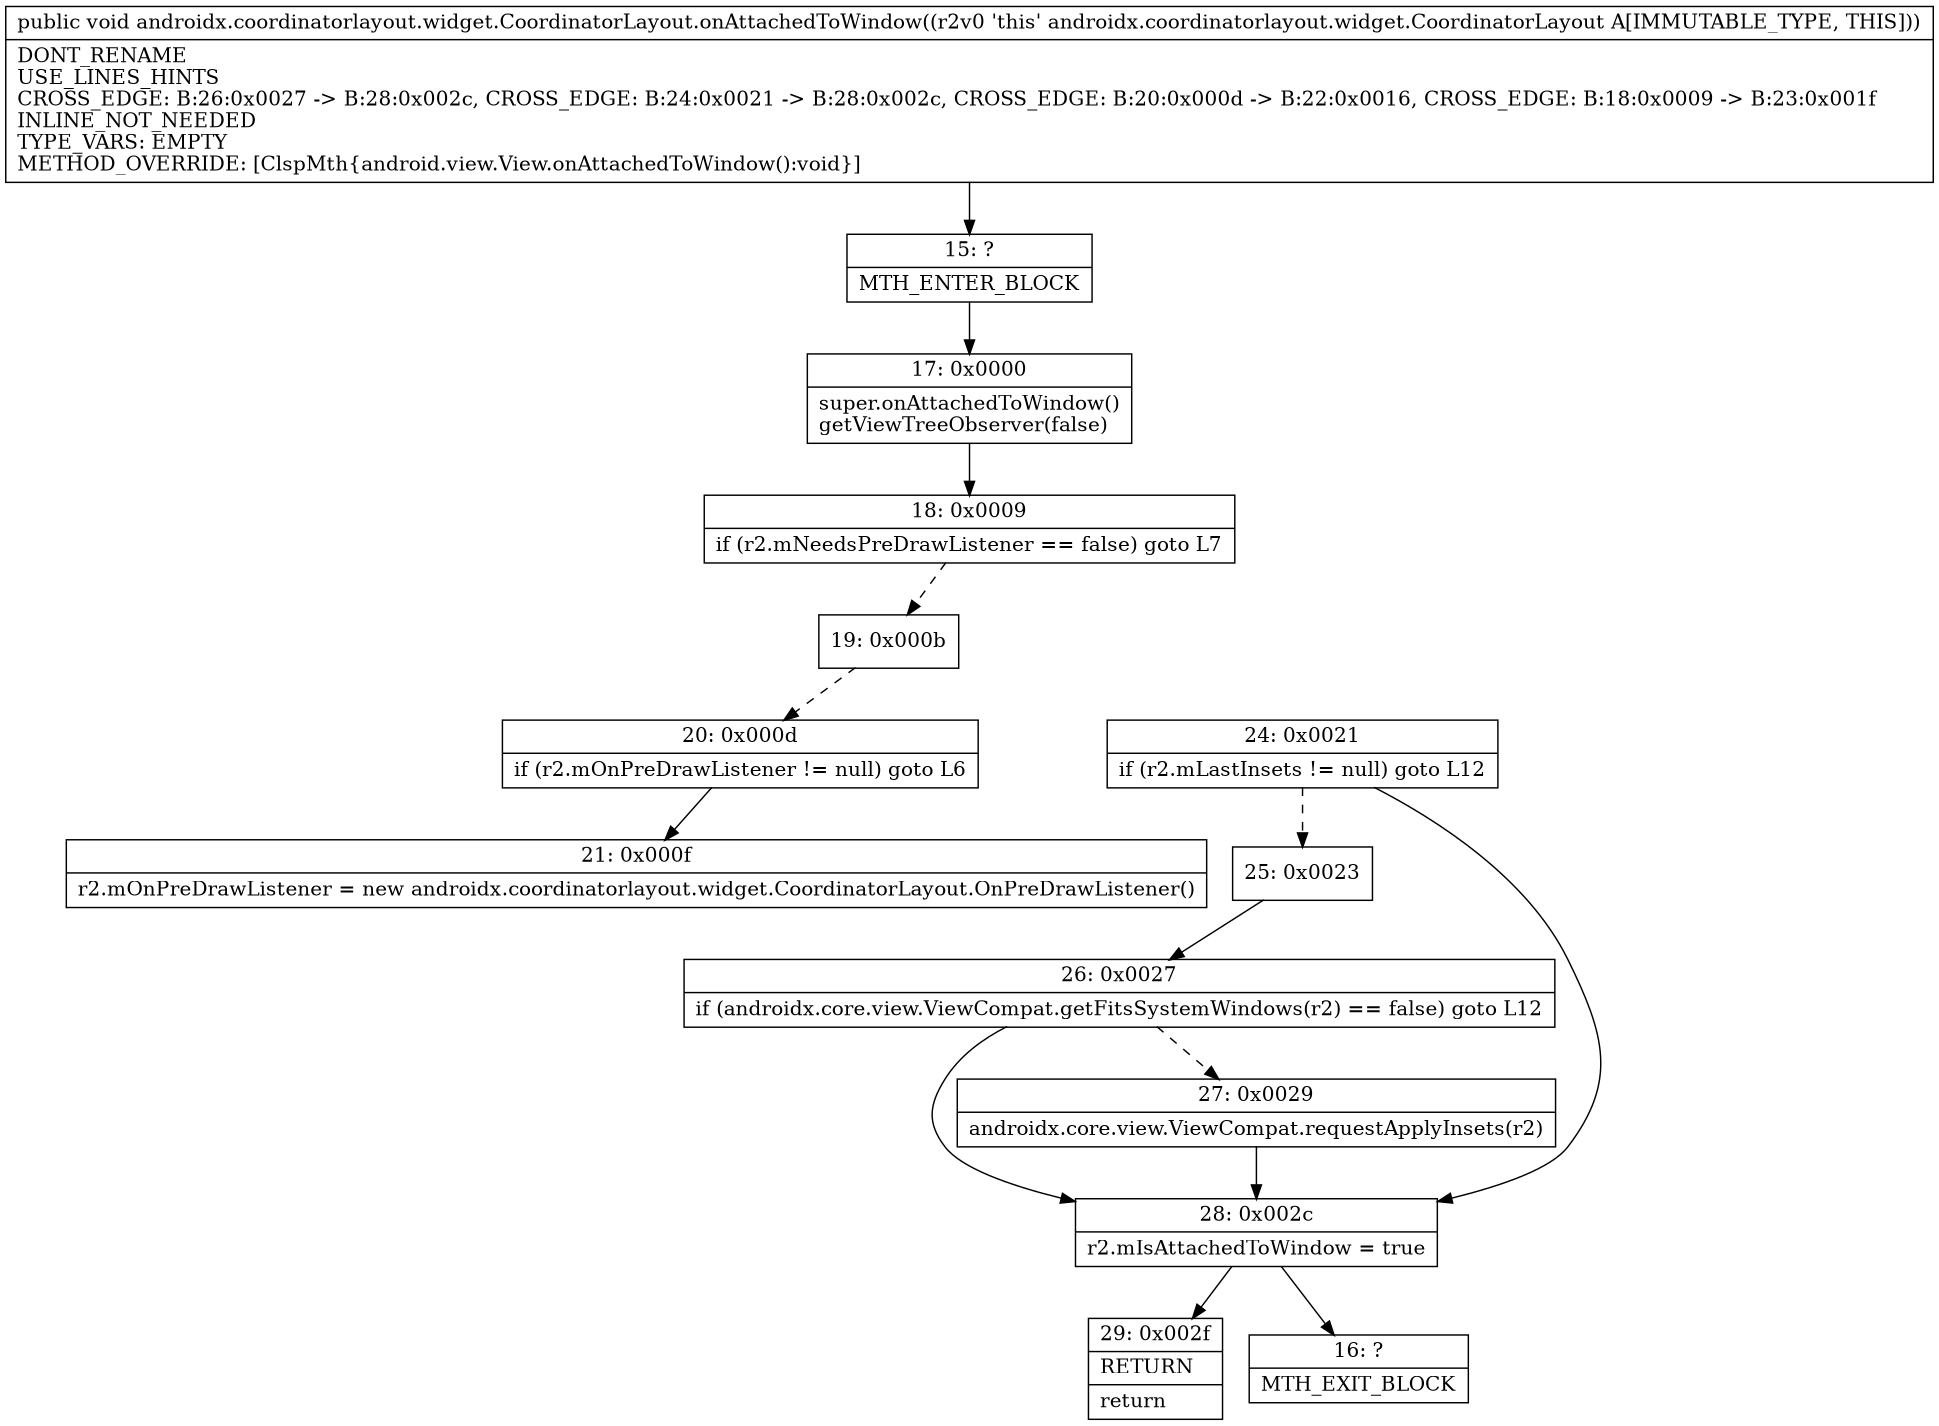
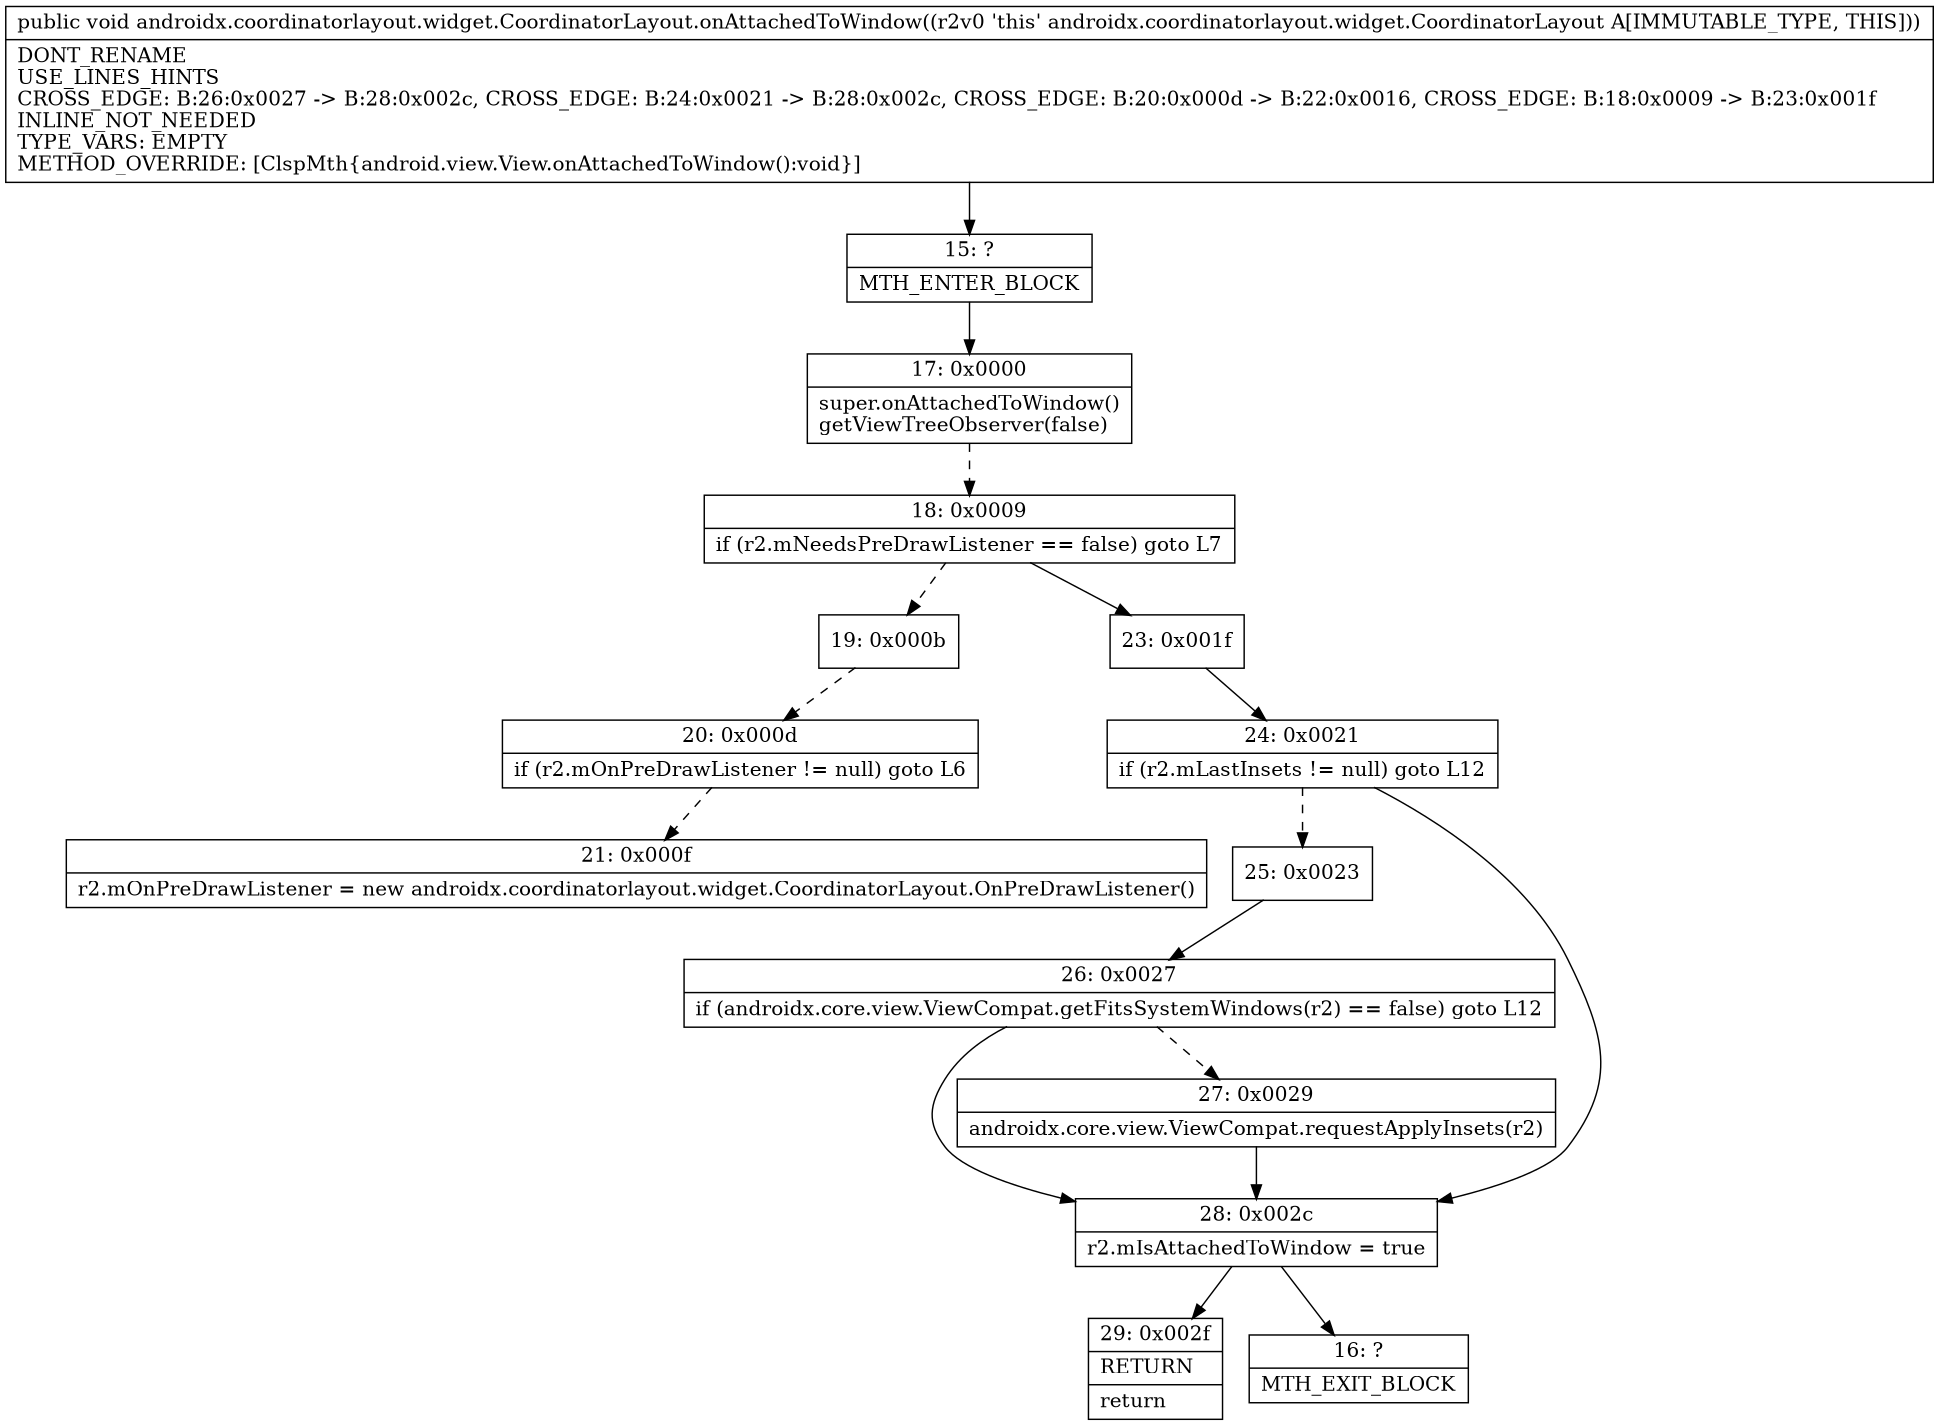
(970, 462) -> (970, 462)
none -> (1177, 642)
(693, 808) -> (693, 808)
